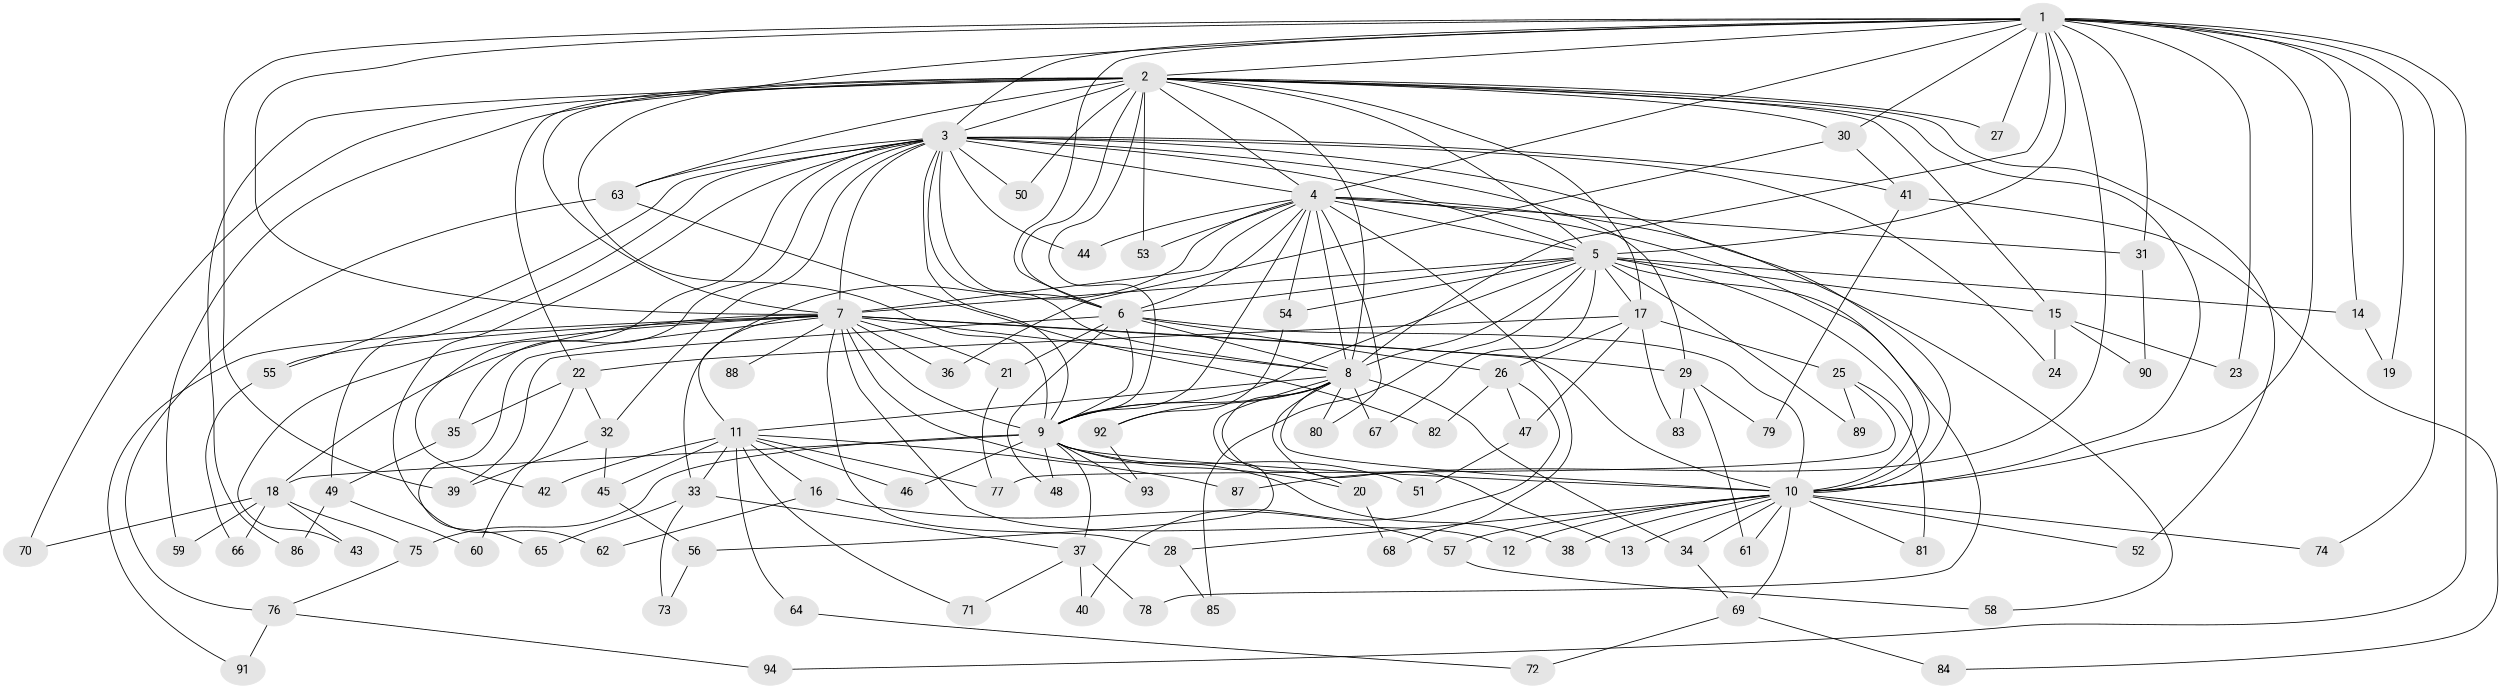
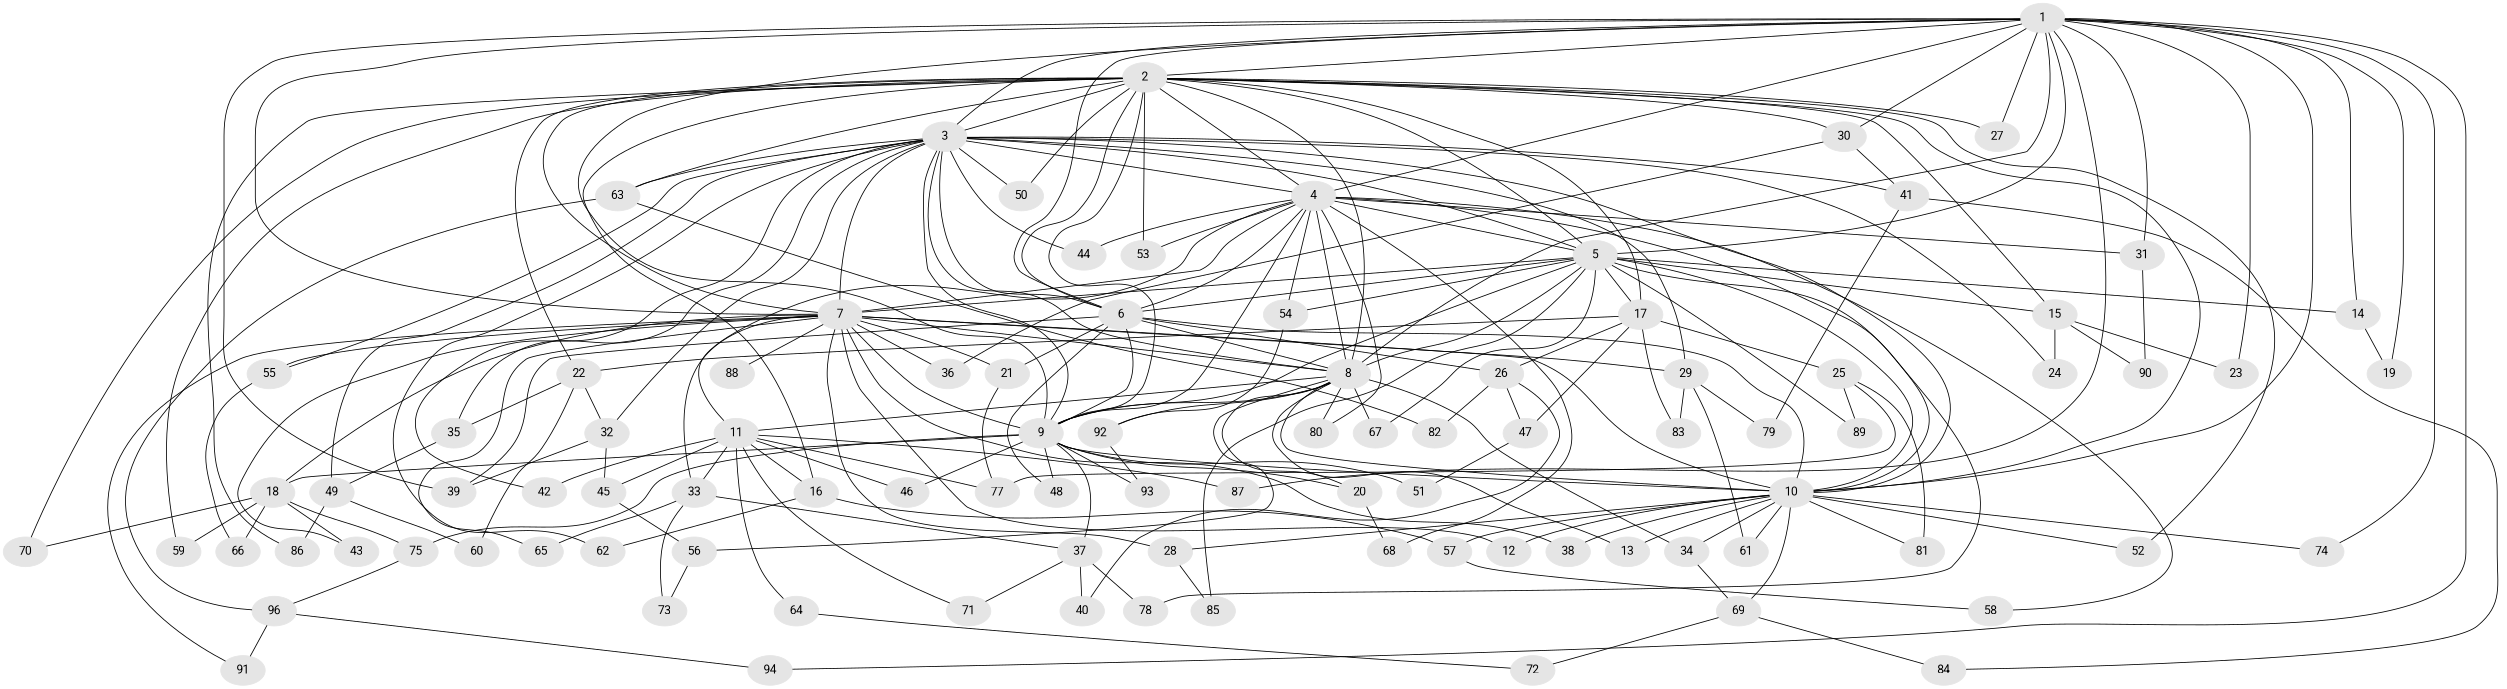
none -> (655, 139)
(274, 611) -> (274, 611)
